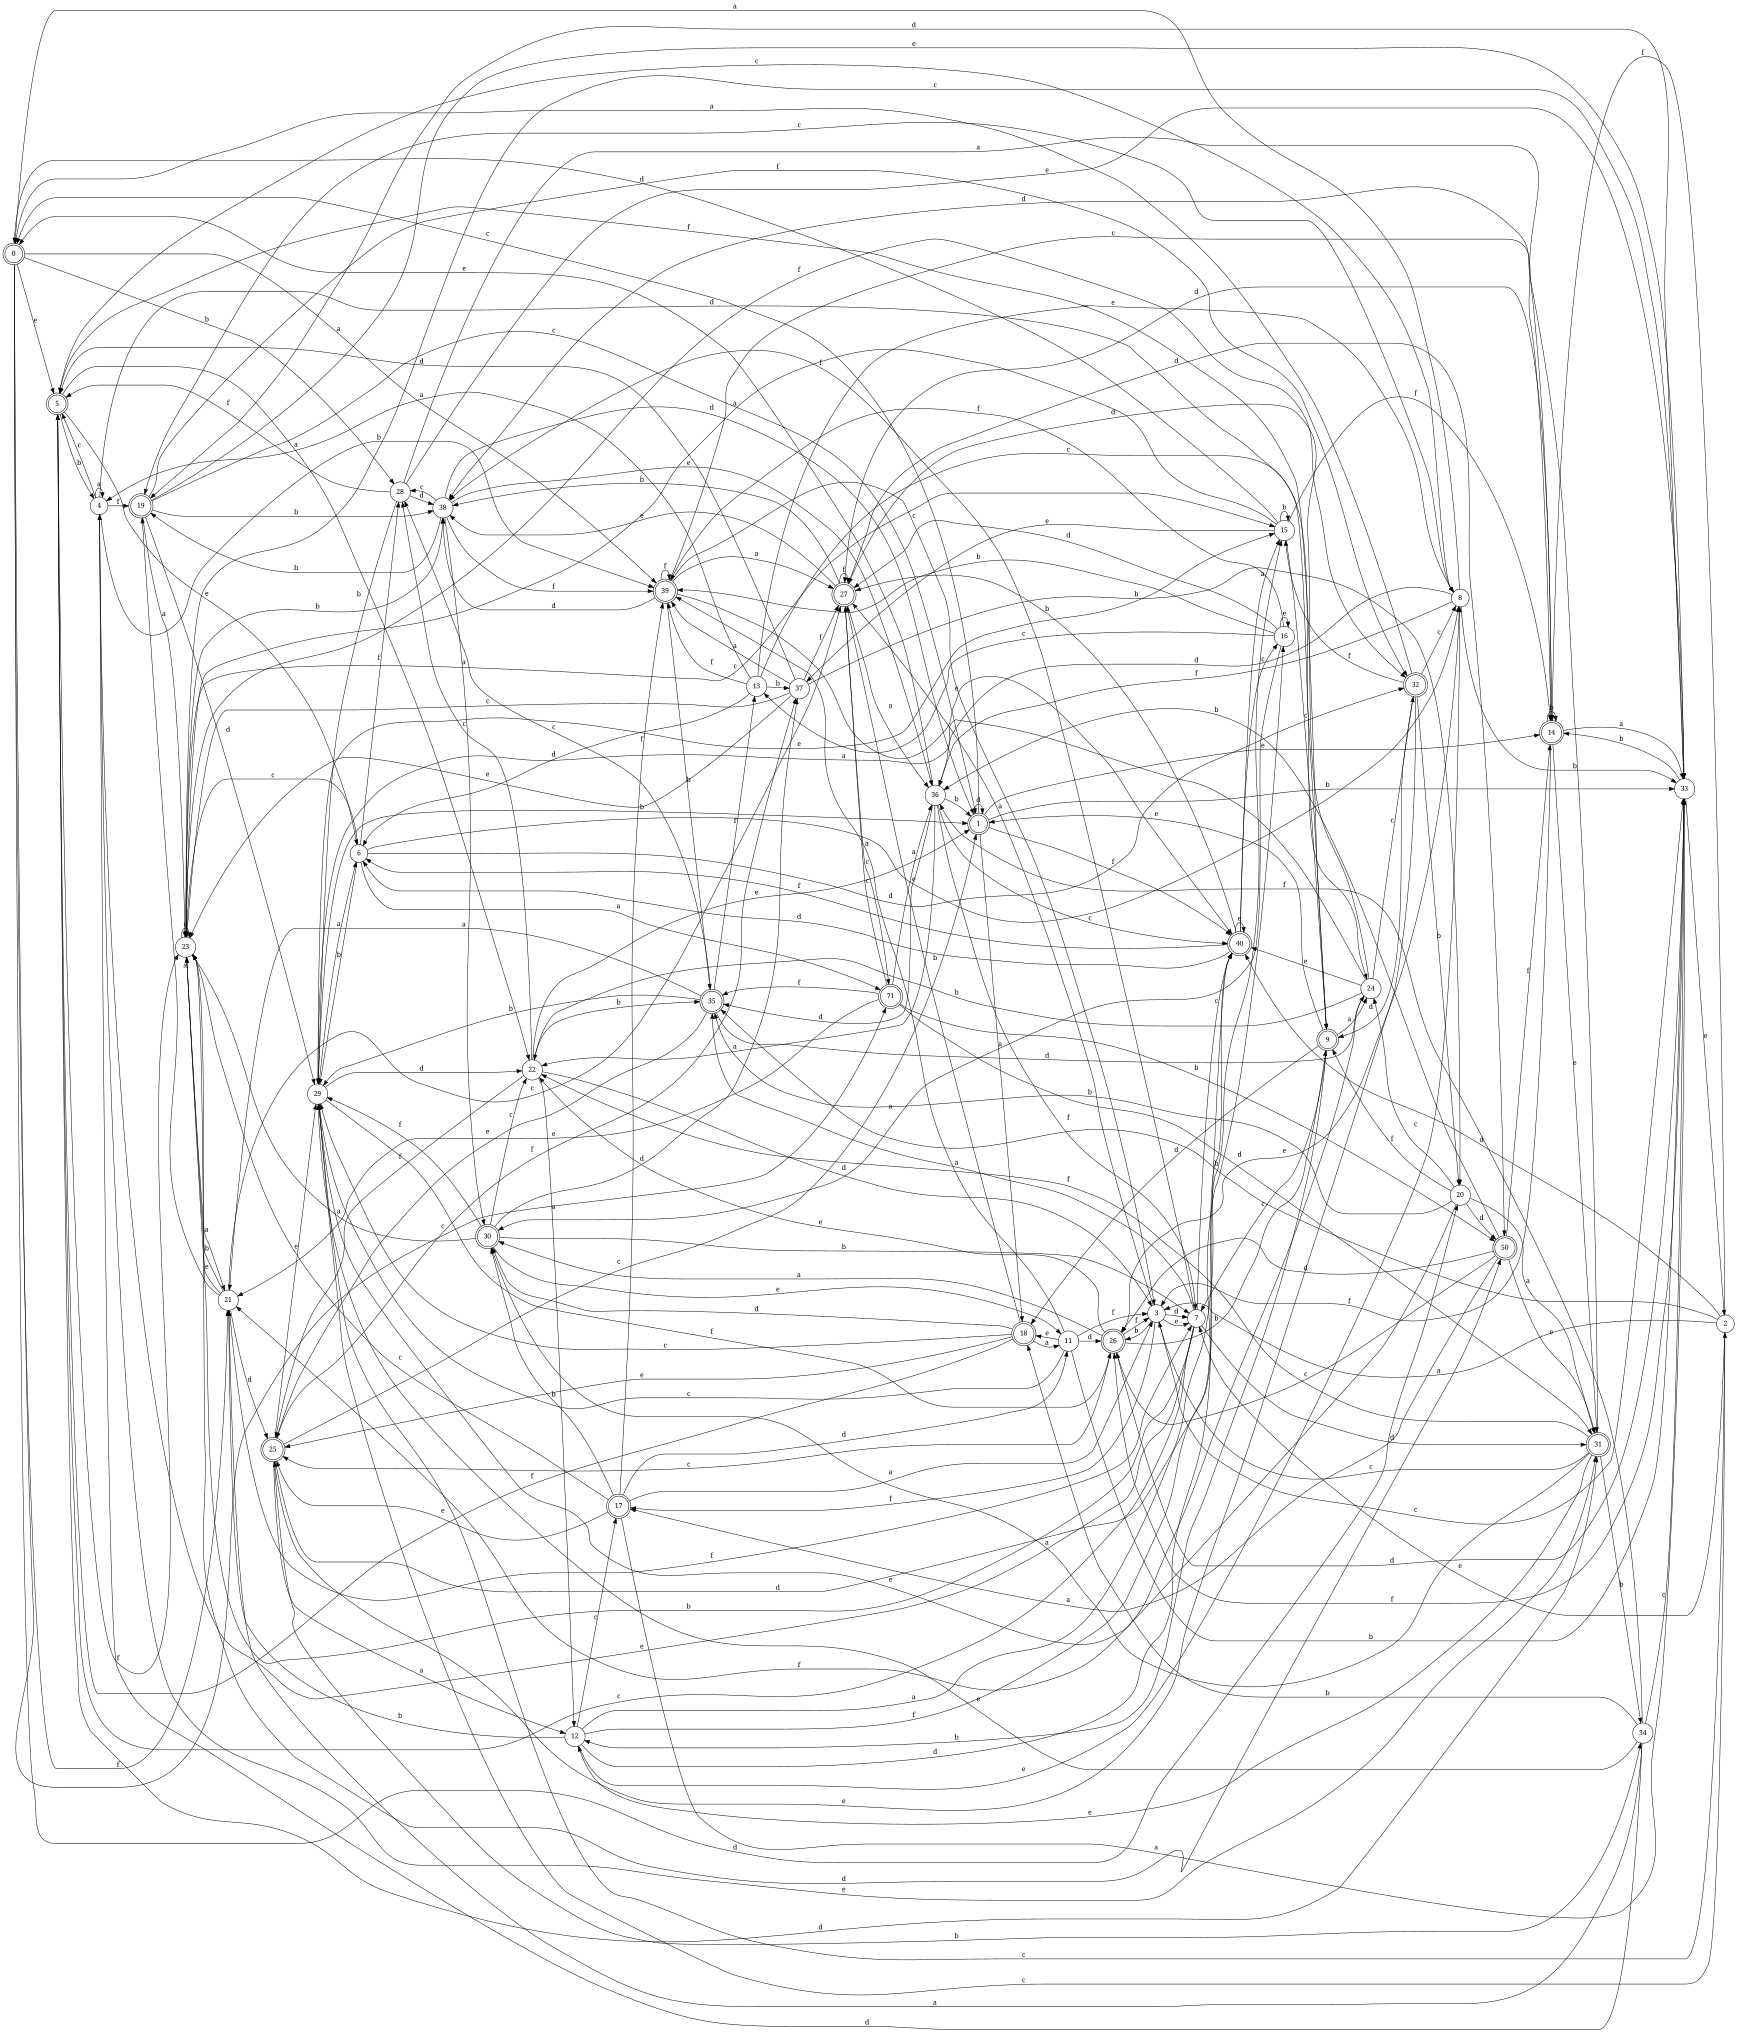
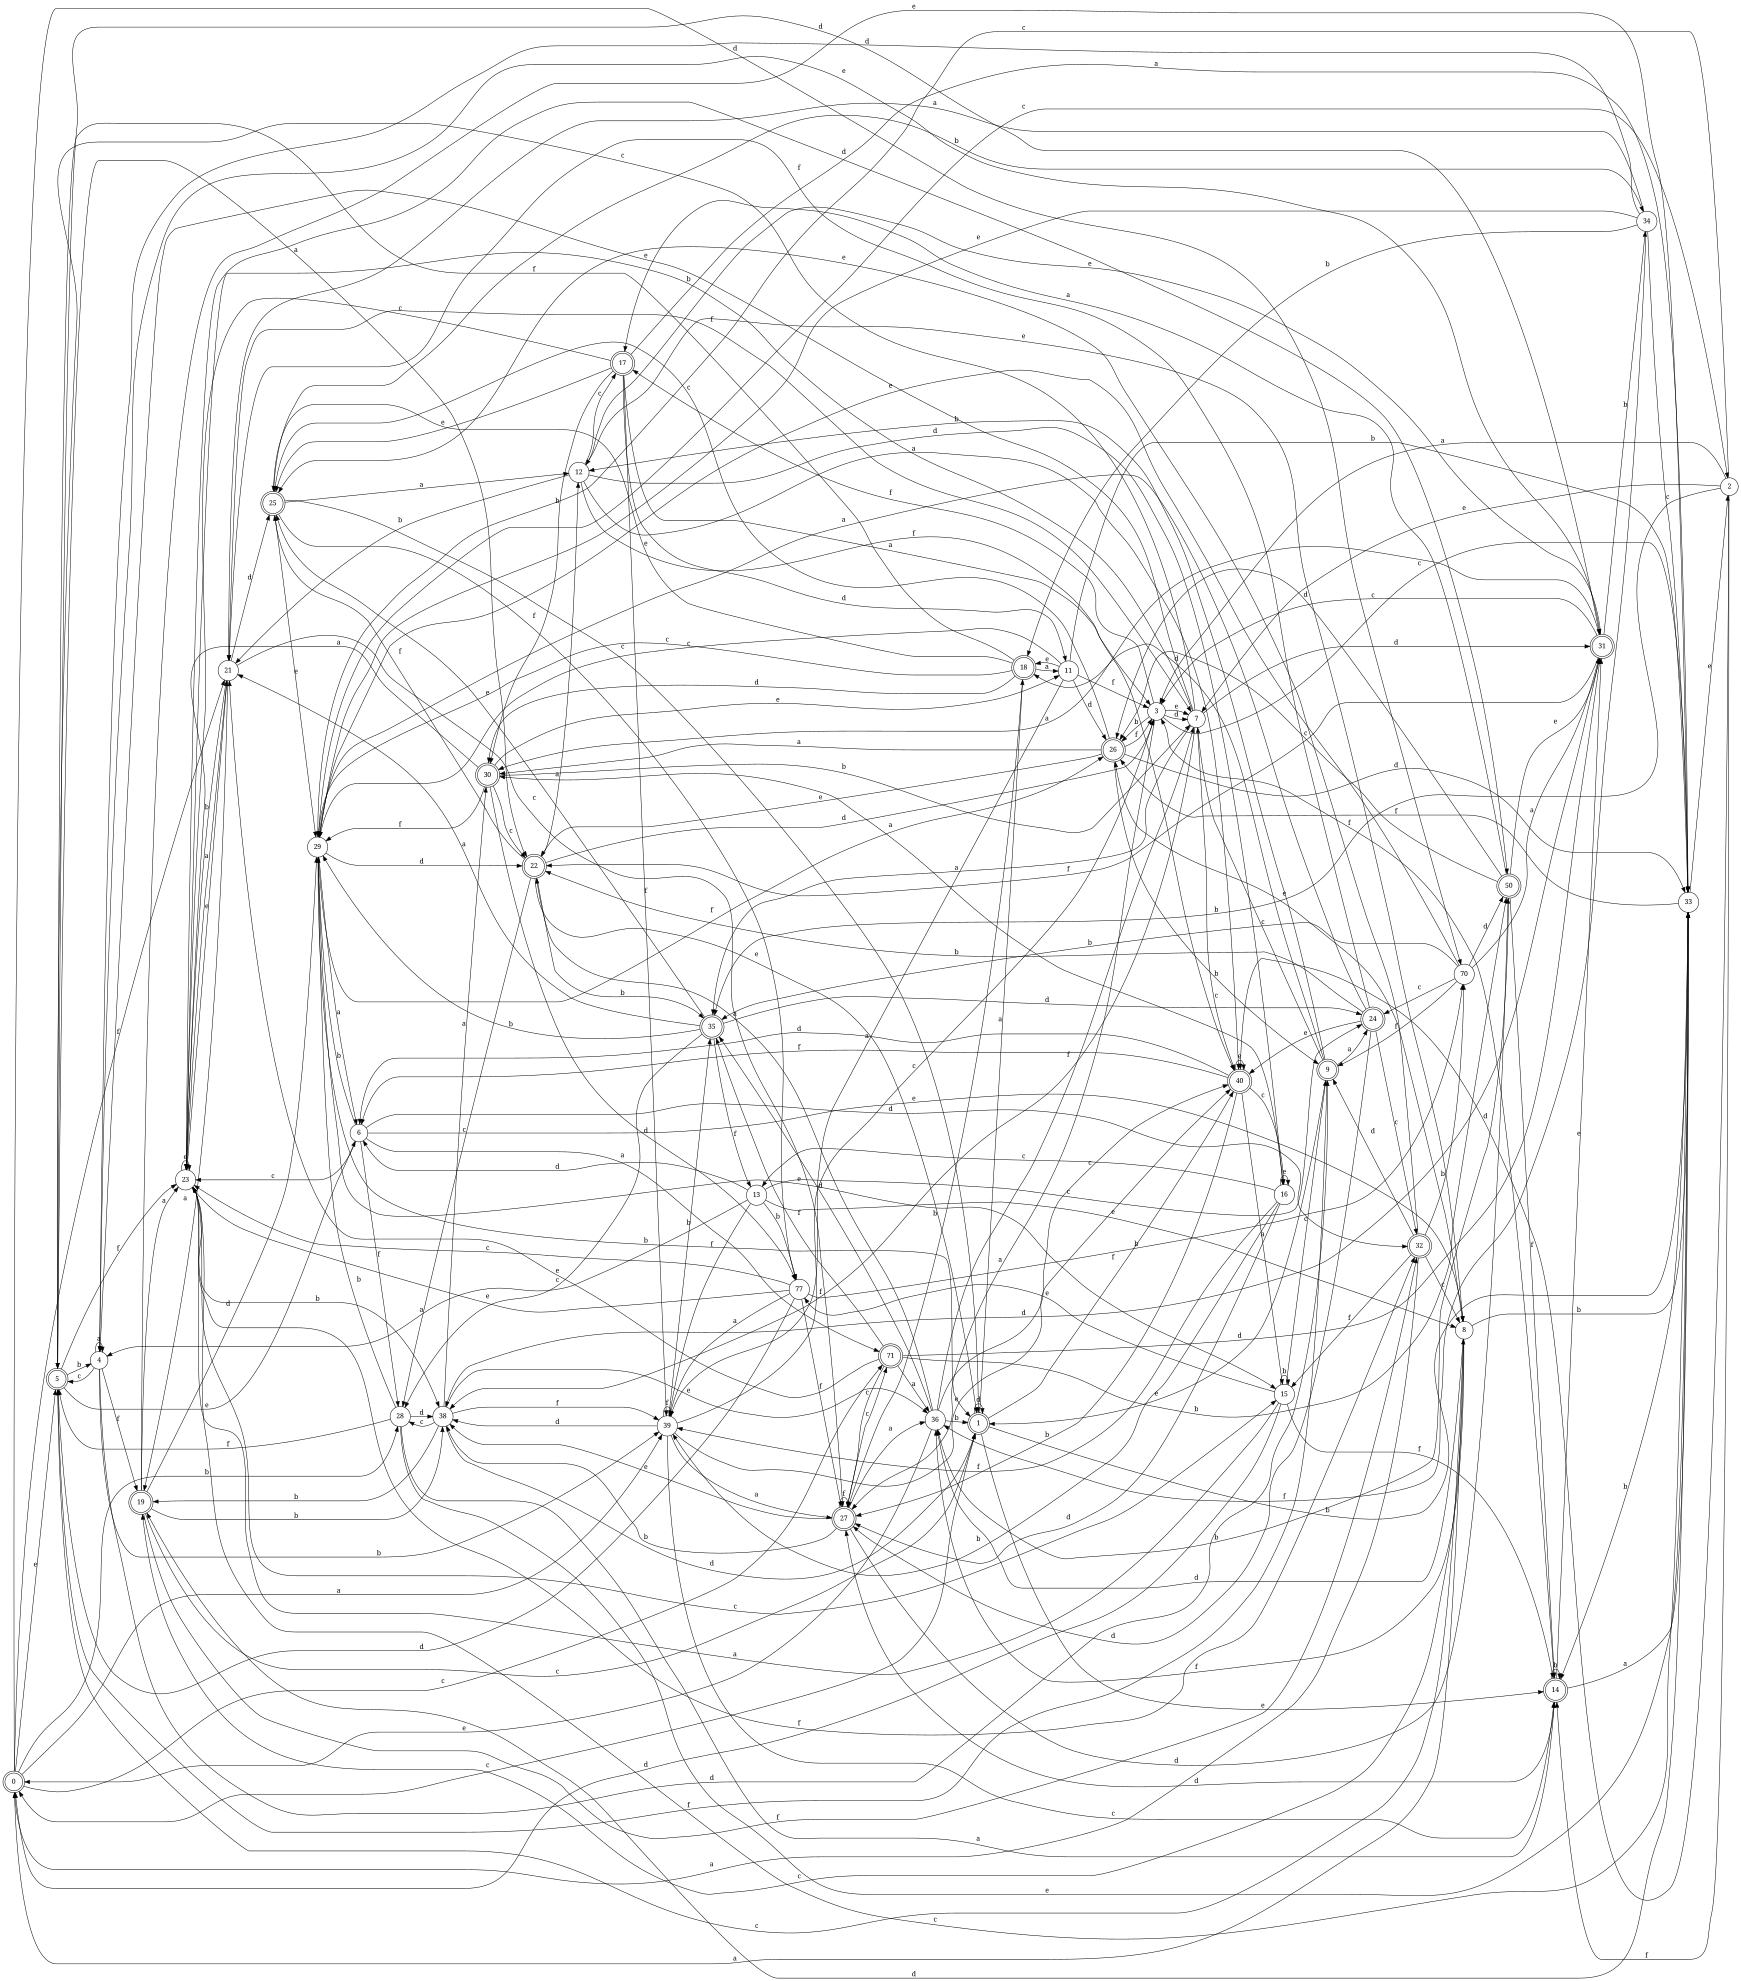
(665, 591) -> (667, 1426)
(799, 689) -> (799, 1289)
(1371, 989) -> (1373, 1019)
(532, 1070) -> (534, 866)
(1460, 1195) -> (1464, 974)
(1149, 1493) -> none
